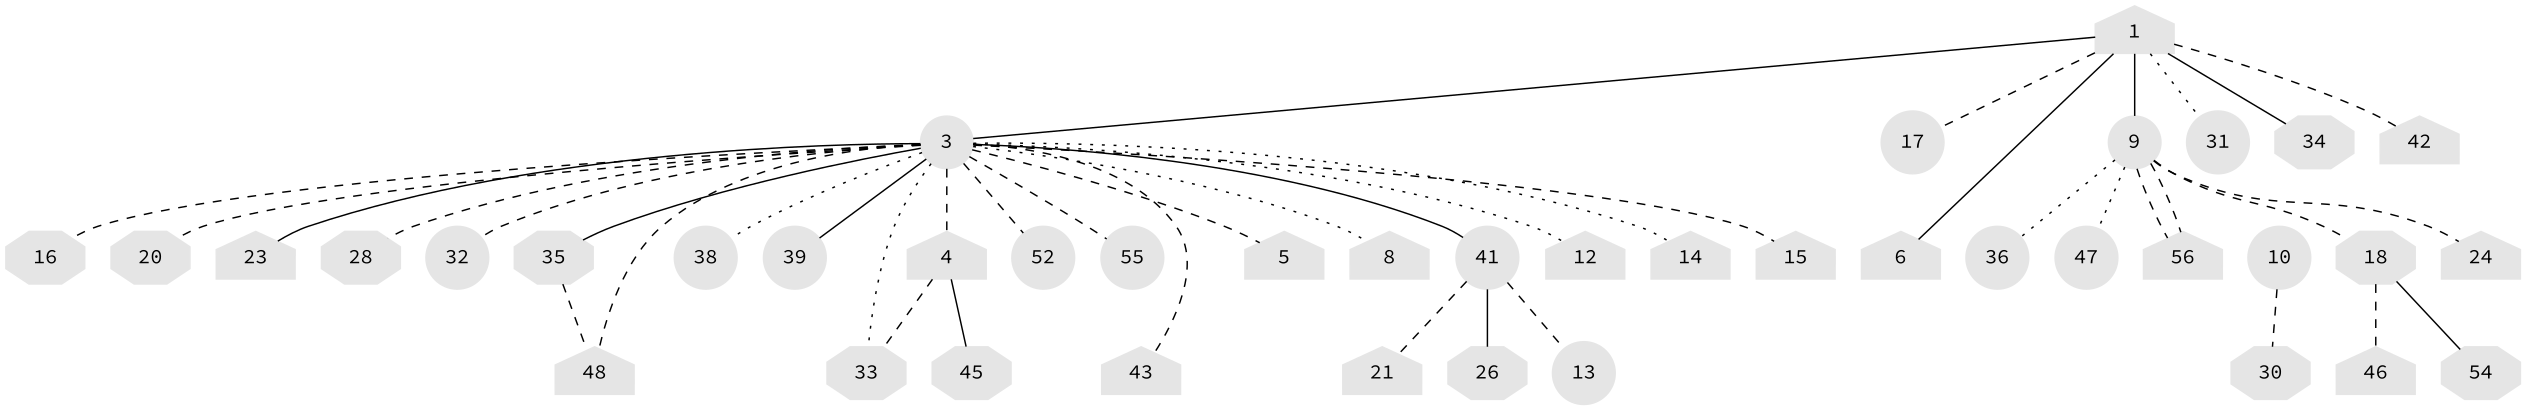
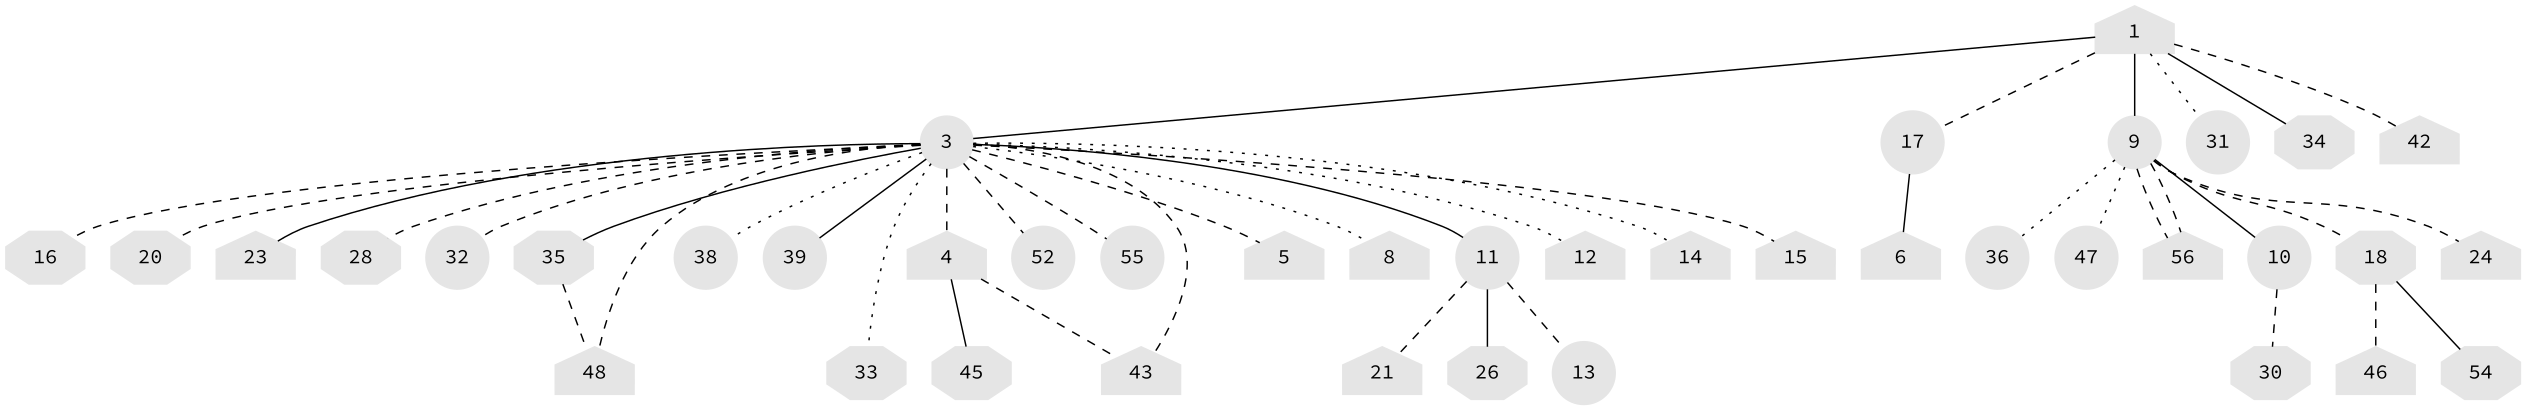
(2016, 147) -> (1906, 203)
none -> (2205, 198)
(1487, 258) -> (1487, 258)
(908, 313) -> (1049, 318)
